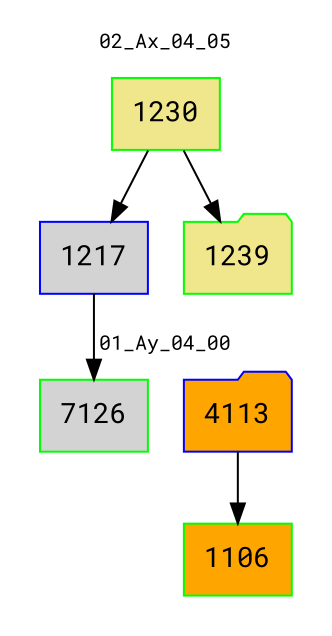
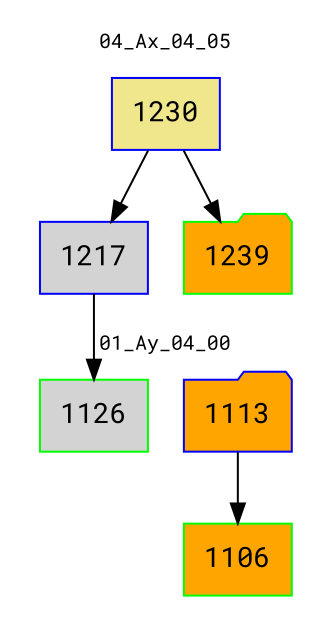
(166, 43) -> (166, 43)
(166, 114) -> (166, 114)
(238, 258) -> (238, 258)
(94, 416) -> (94, 416)
(238, 416) -> (238, 416)
